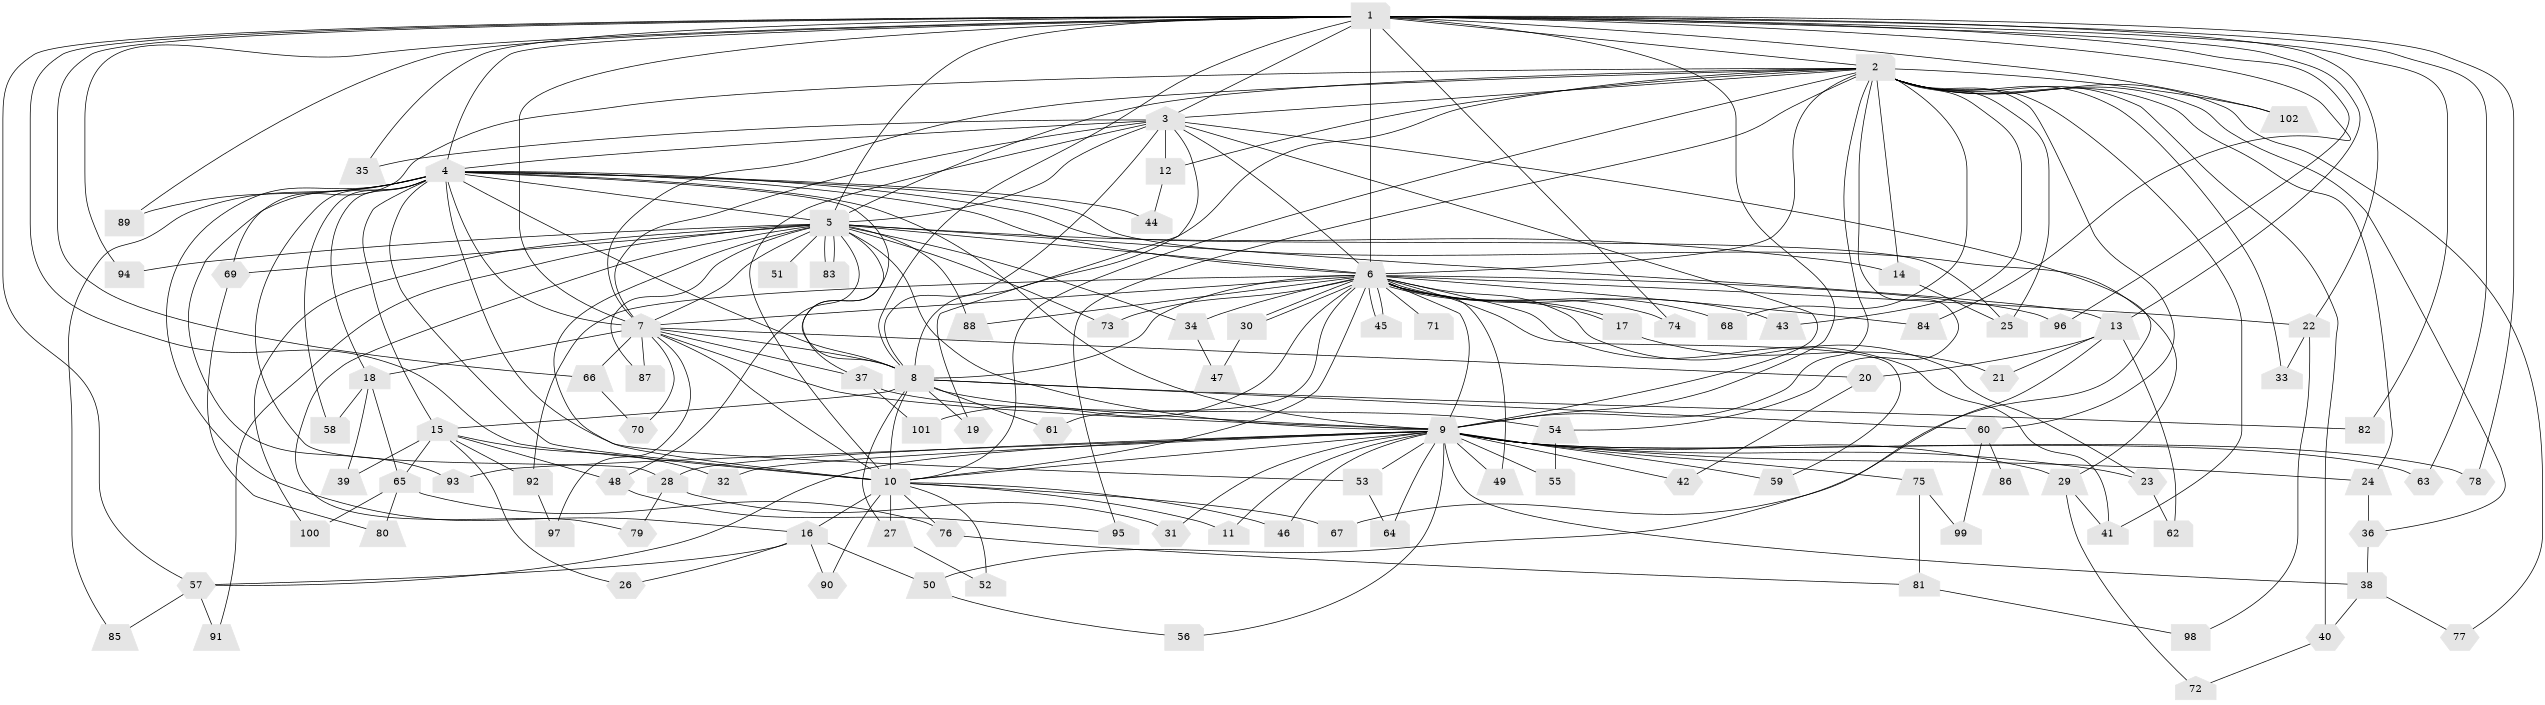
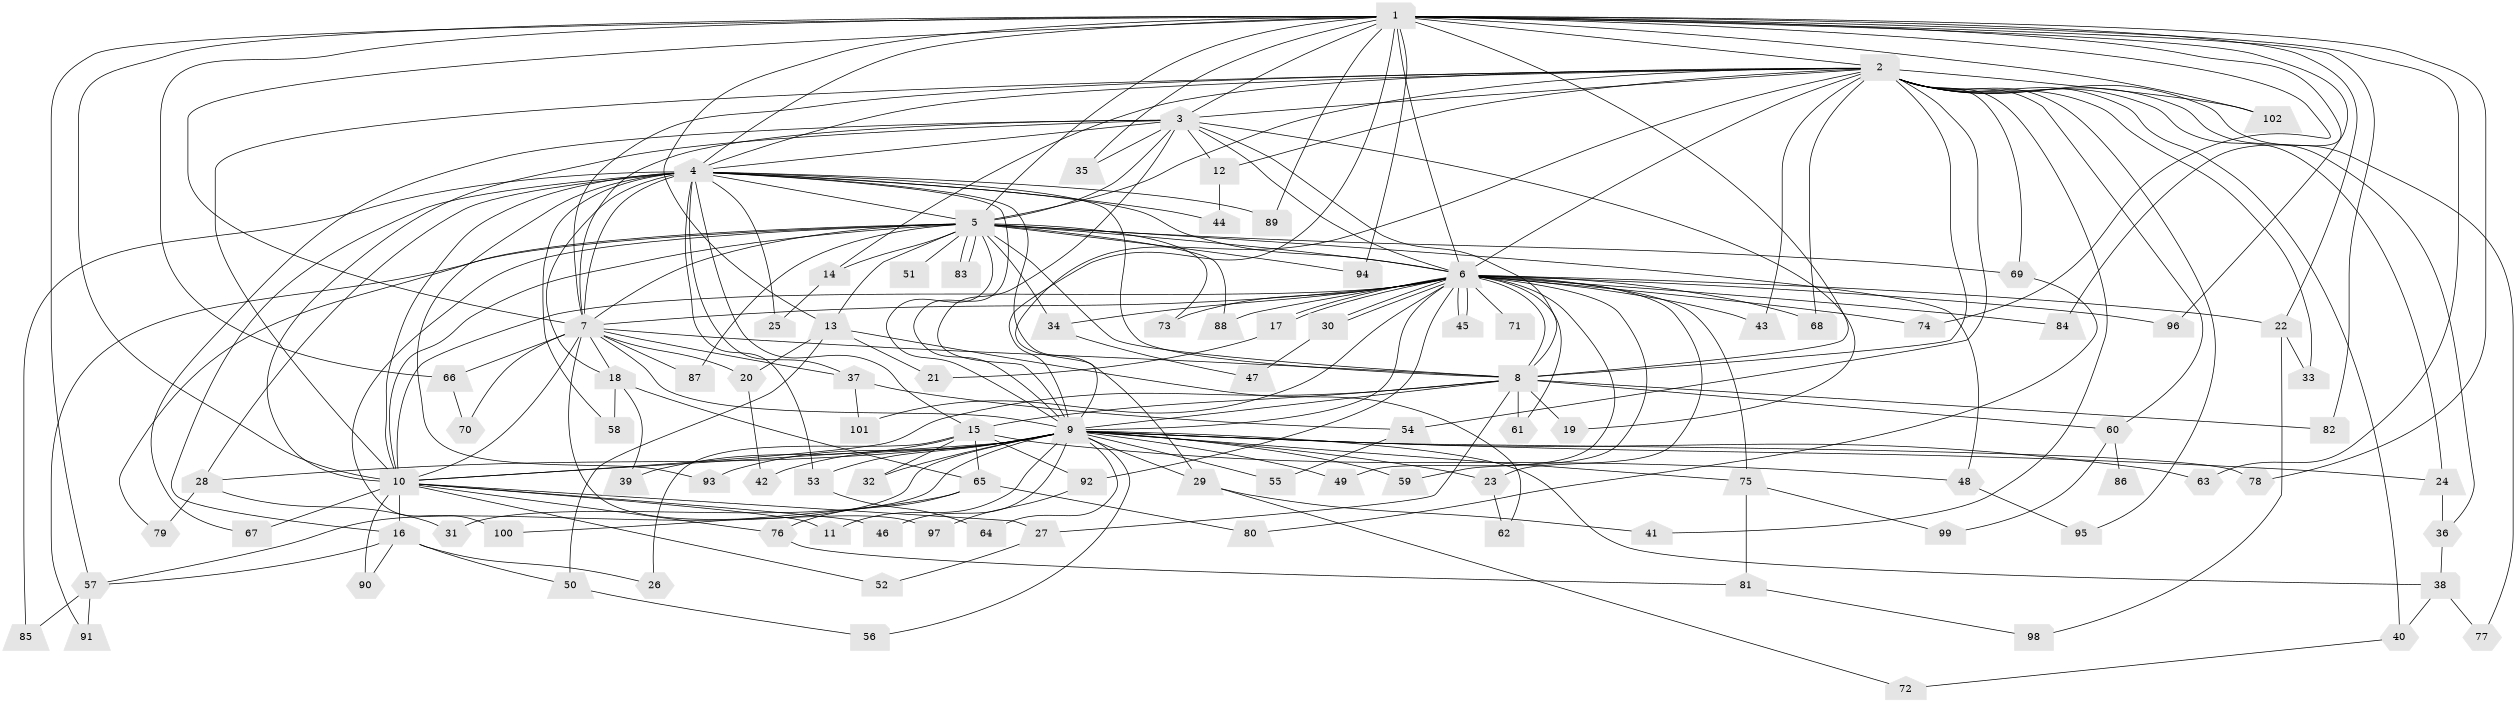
(2046, 150) -> (1106, 90)
(1898, 363) -> (1688, 311)
